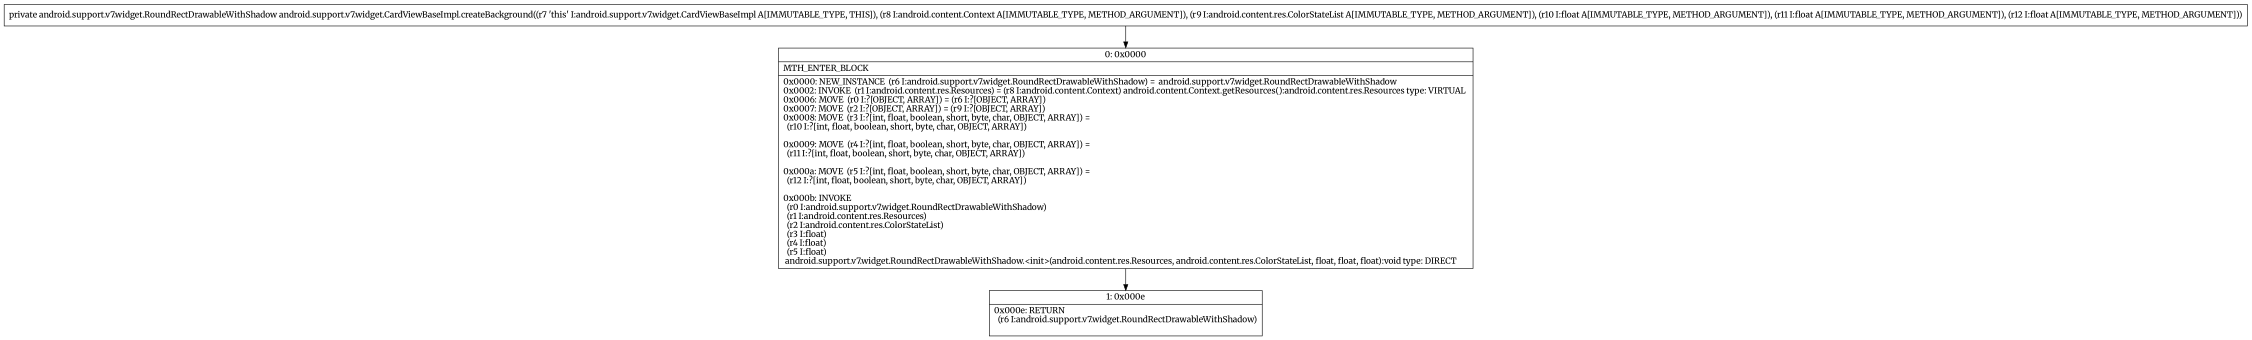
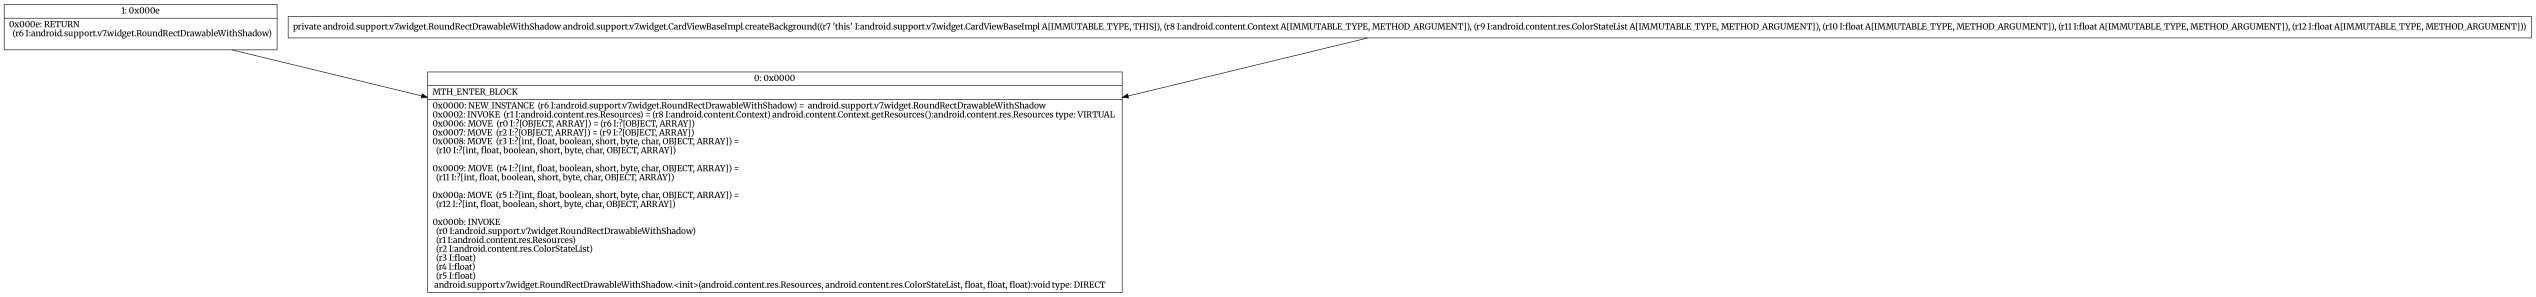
(1126, 277) -> (327, 73)
